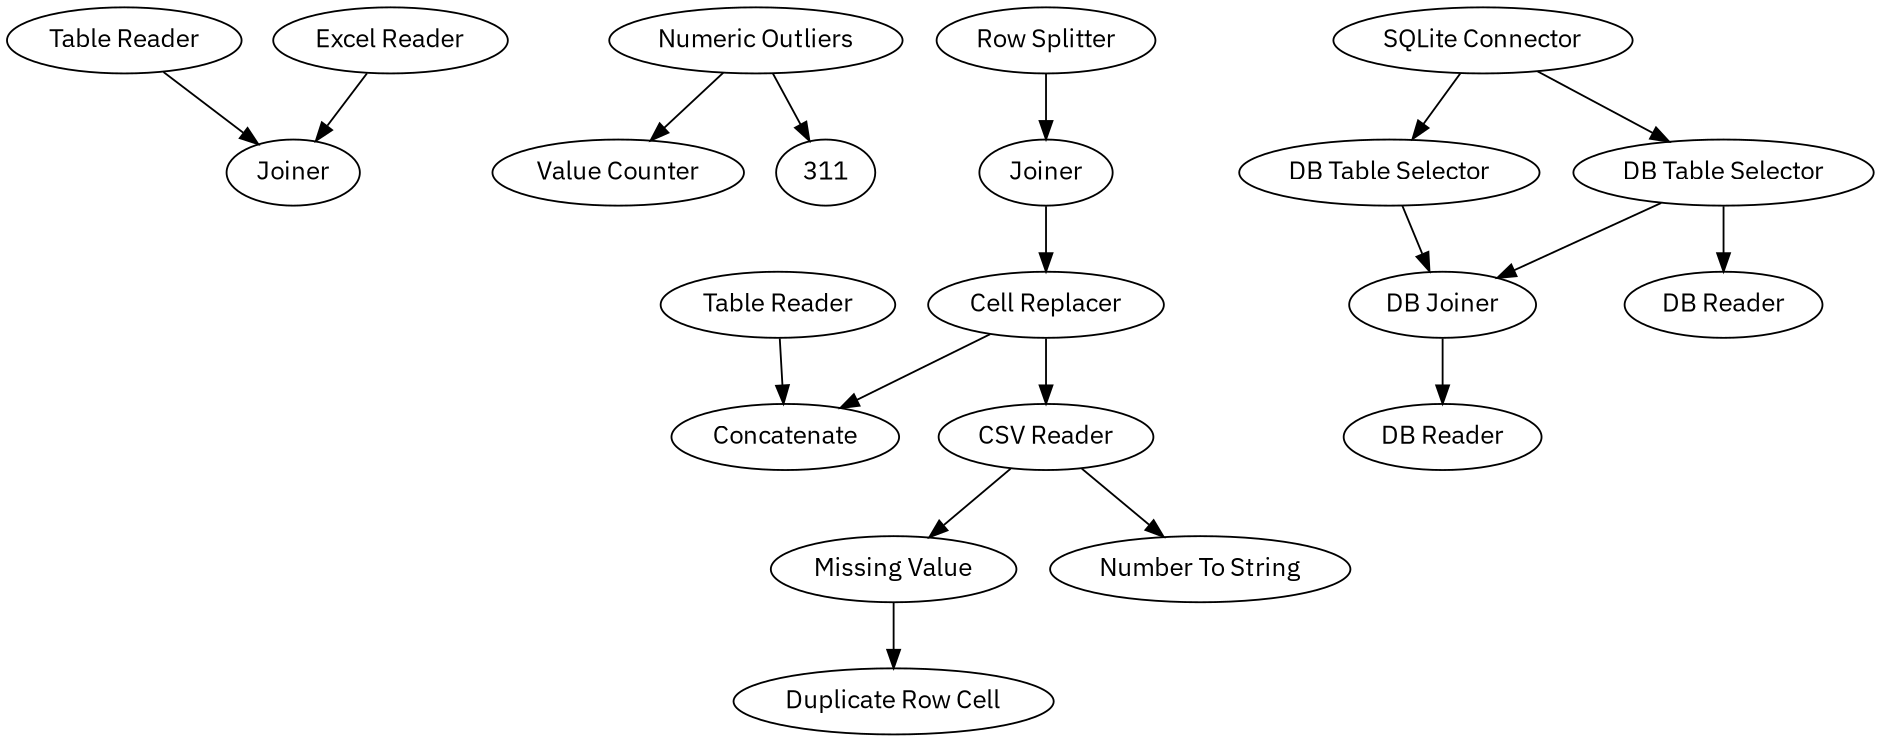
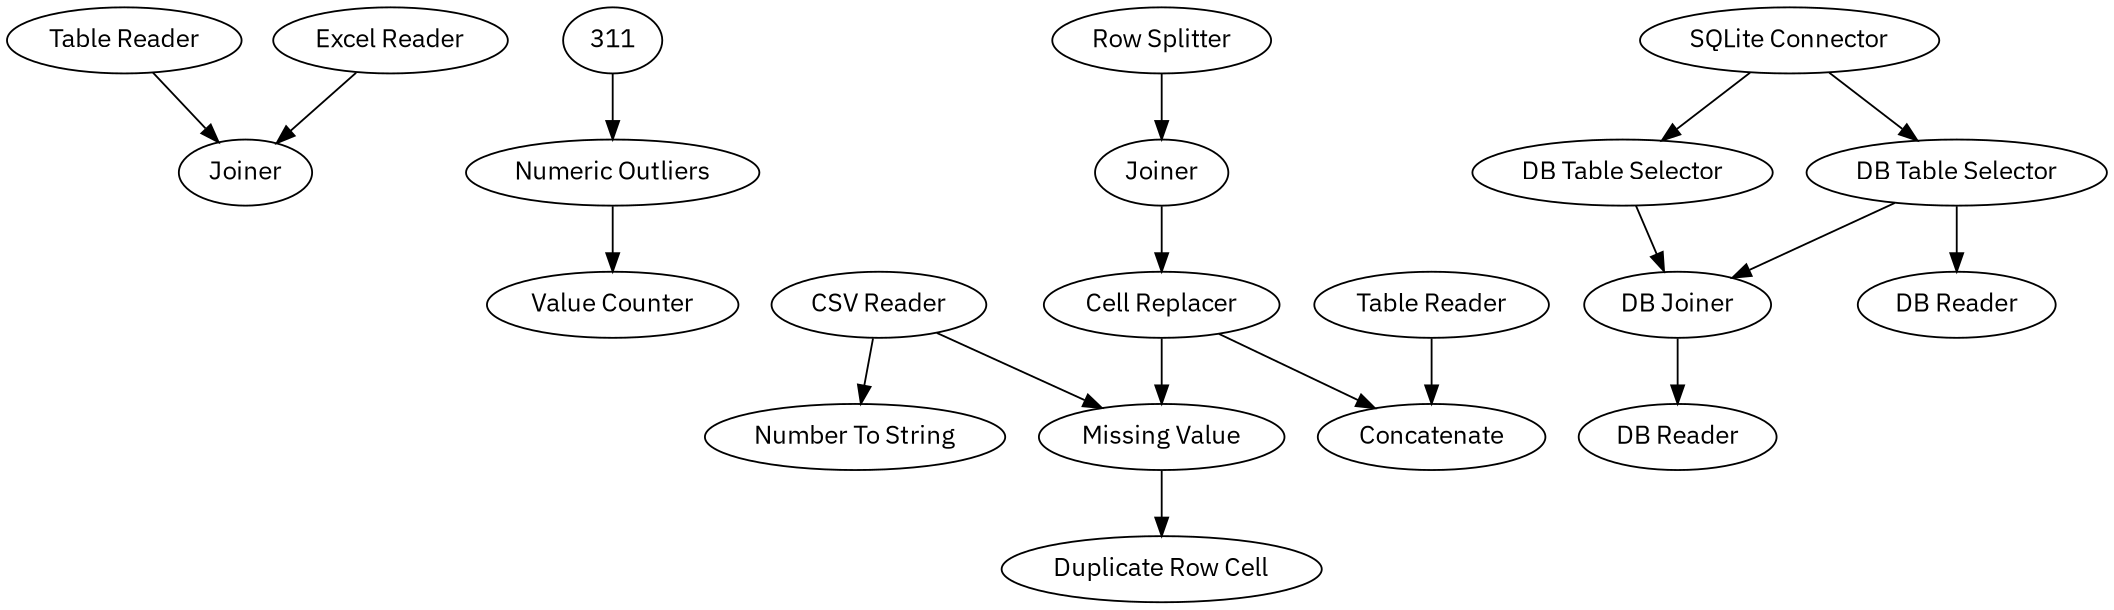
(787, 99) -> (613, 97)
(1046, 362) -> (1162, 362)
